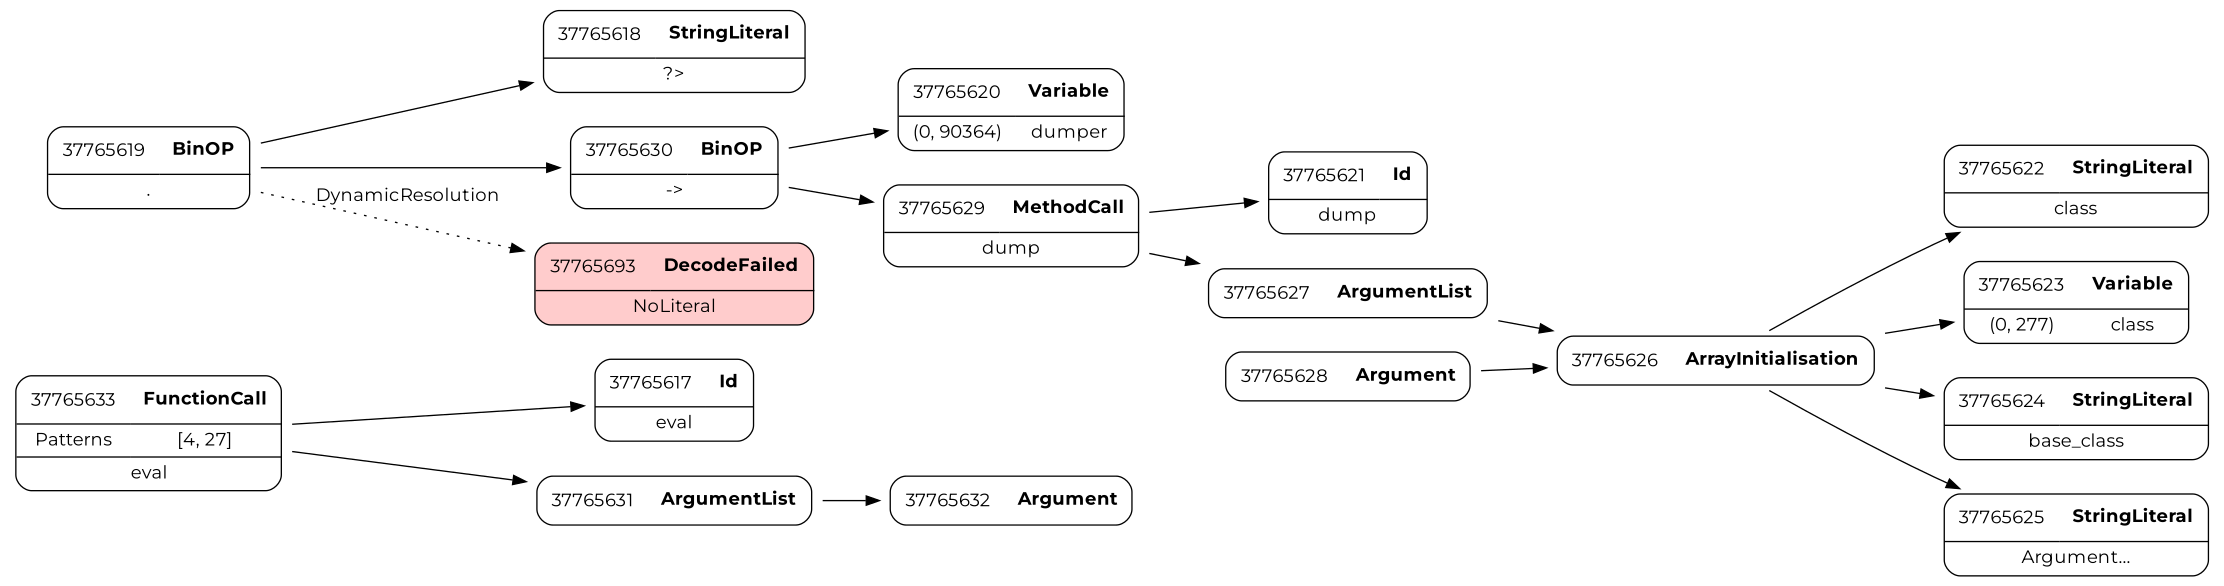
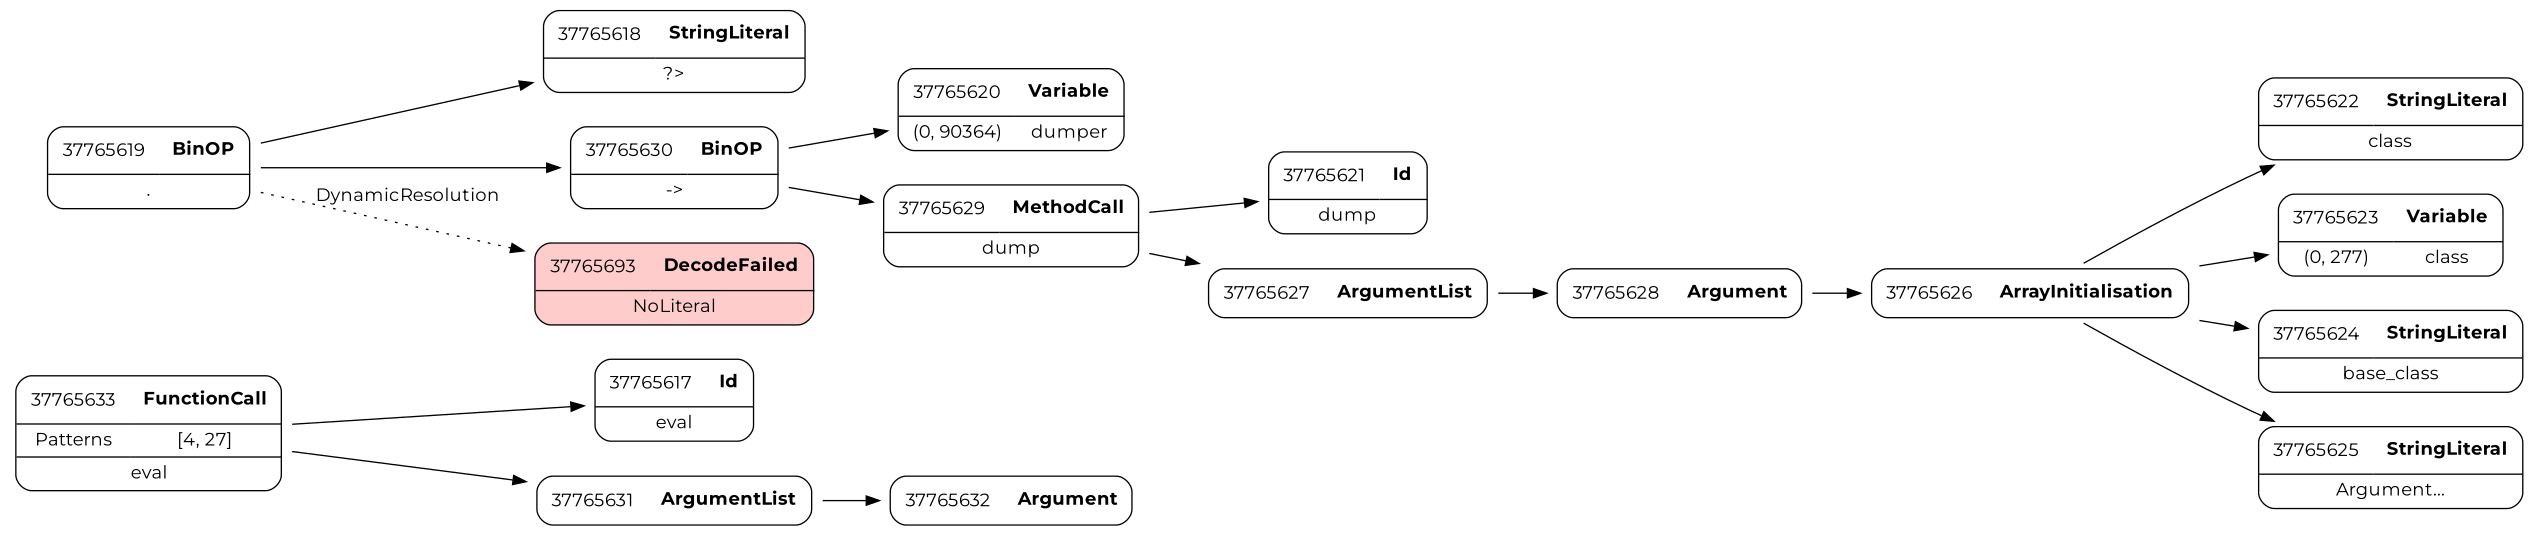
(1519, 325) -> (1516, 293)
